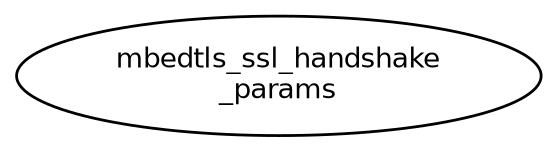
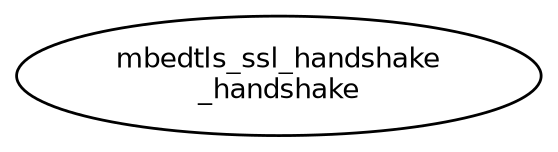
(279, 76) -> (279, 76)
